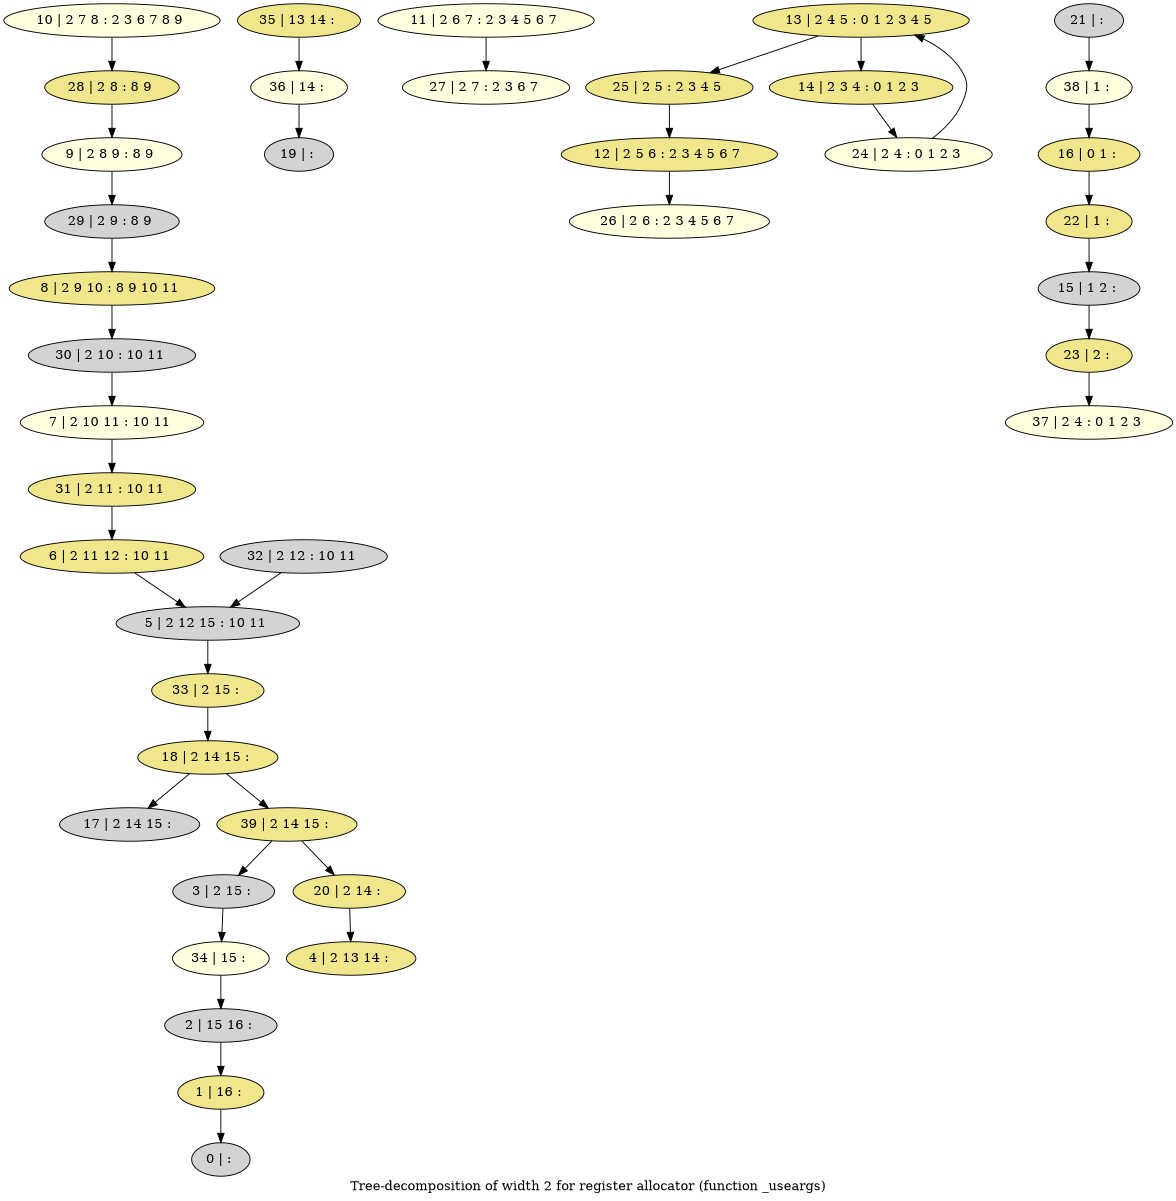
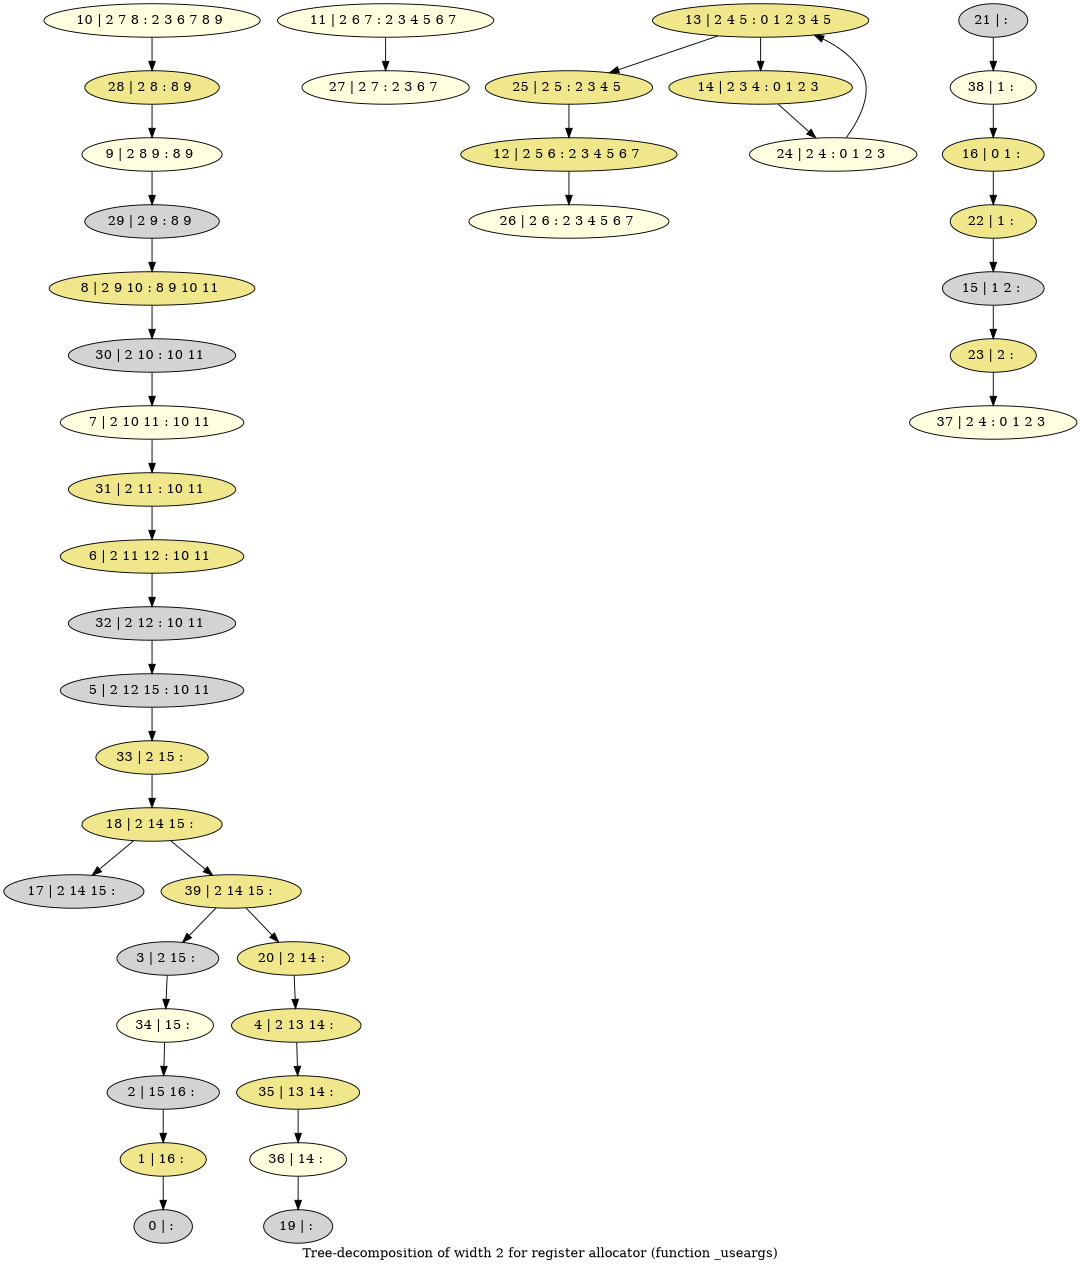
(156, 587) -> (152, 585)
none -> (297, 1054)
